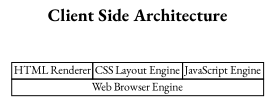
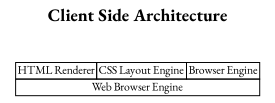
(223, 70) -> (223, 70)
